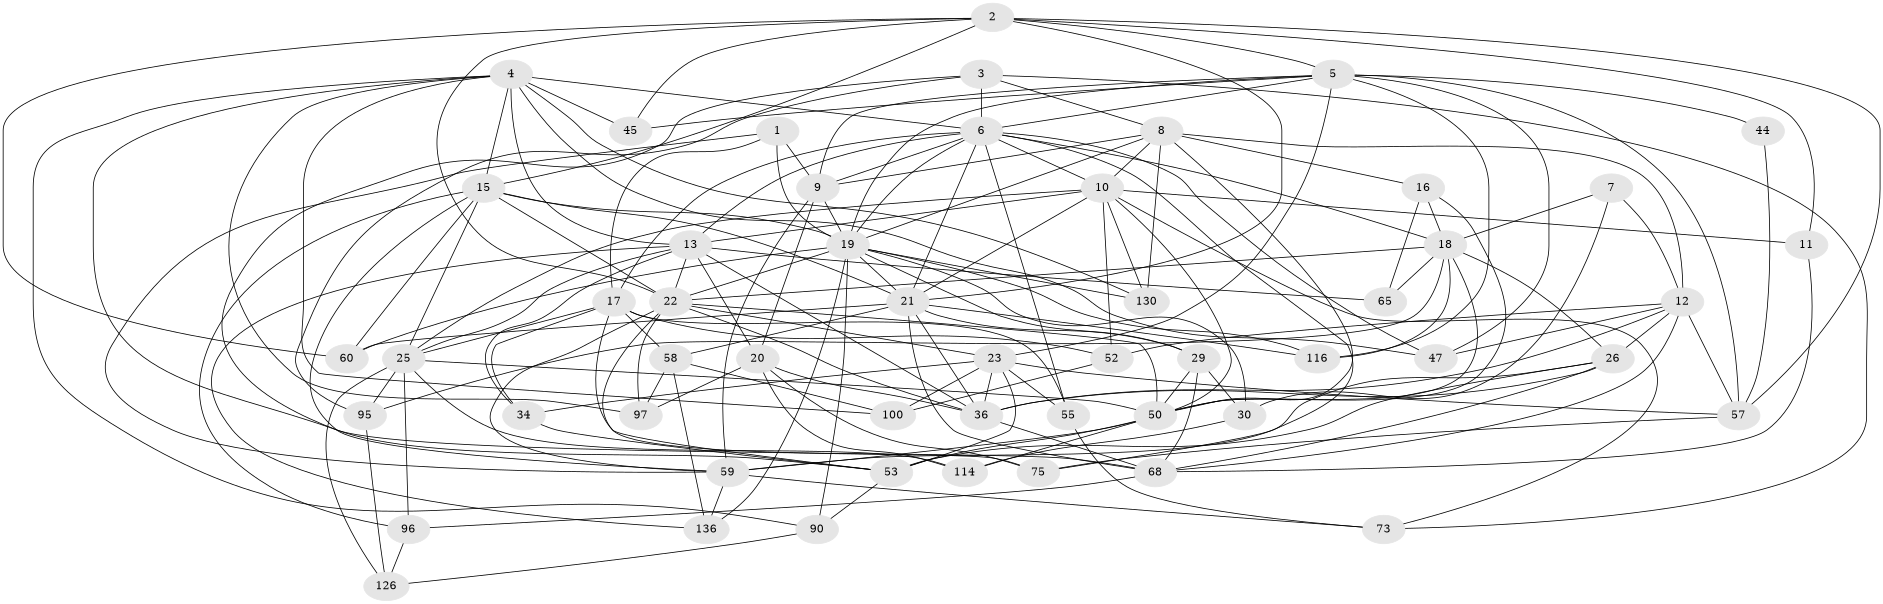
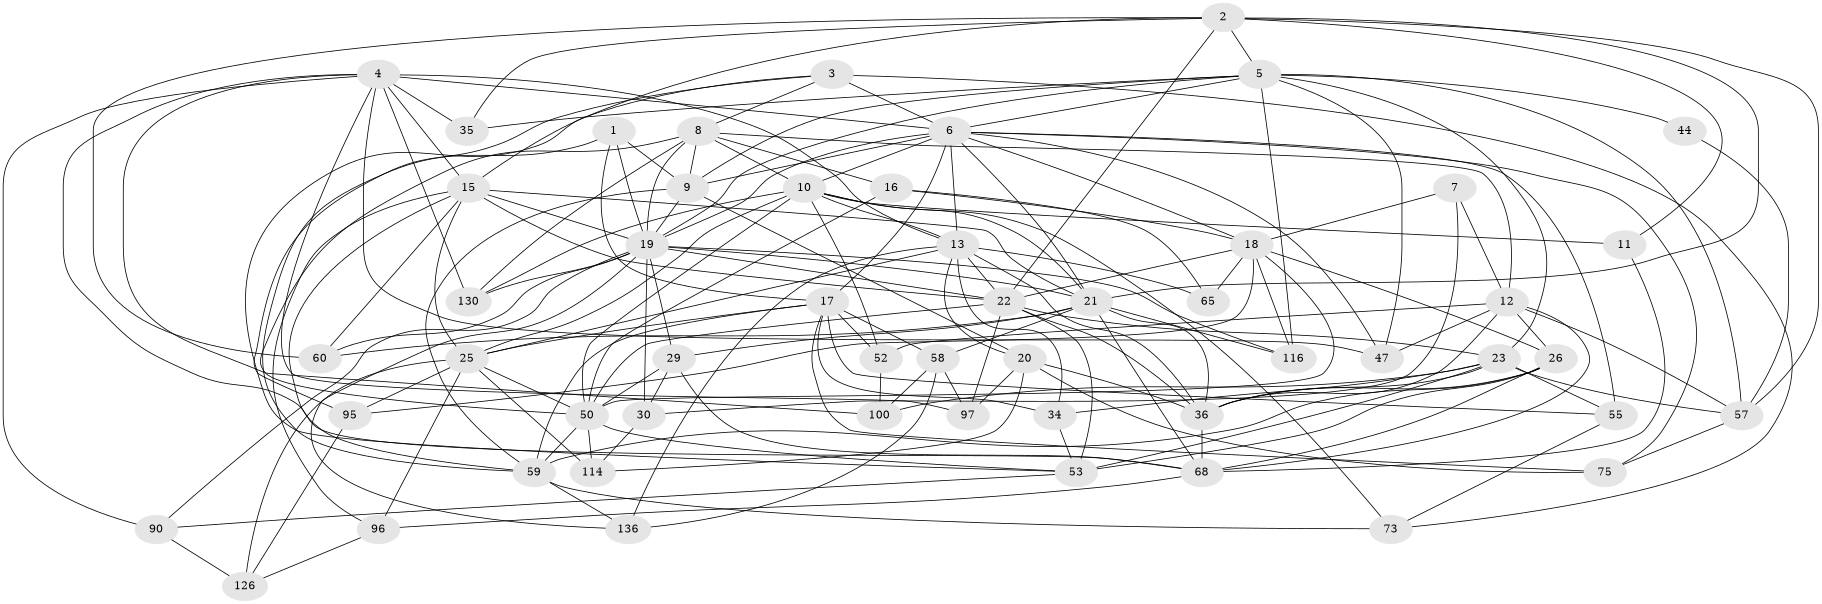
(631, 131) -> (467, 131)
(491, 421) -> (656, 330)
